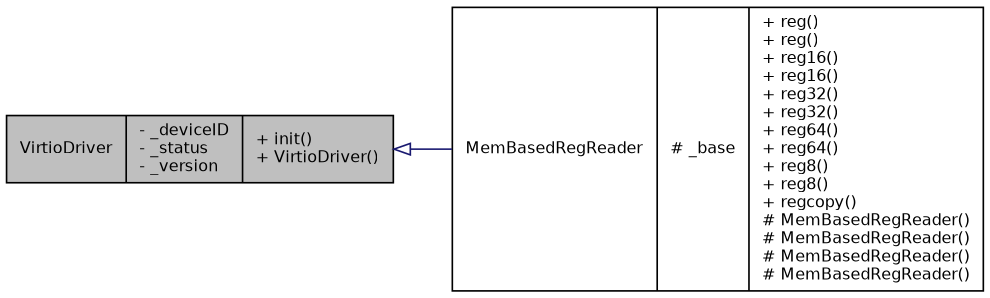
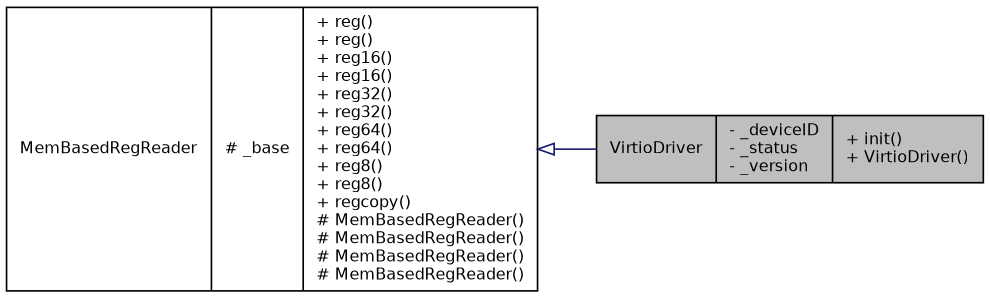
(431, 149) -> (575, 149)
